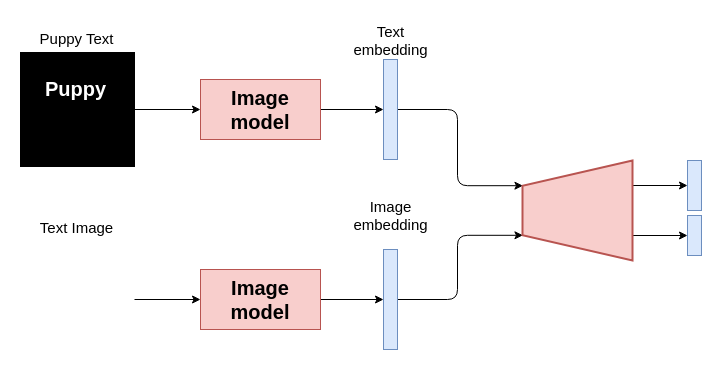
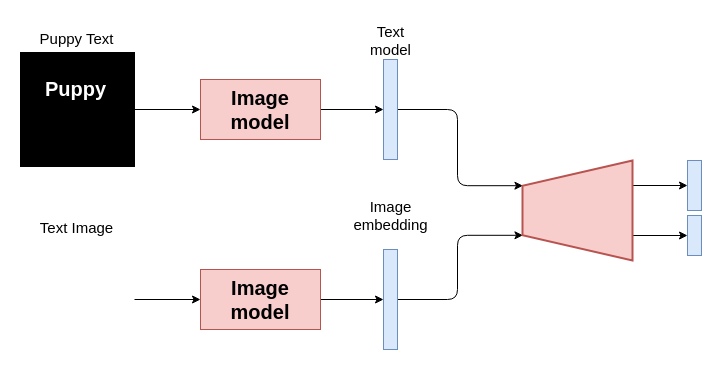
(391, 38) -> (391, 38)
